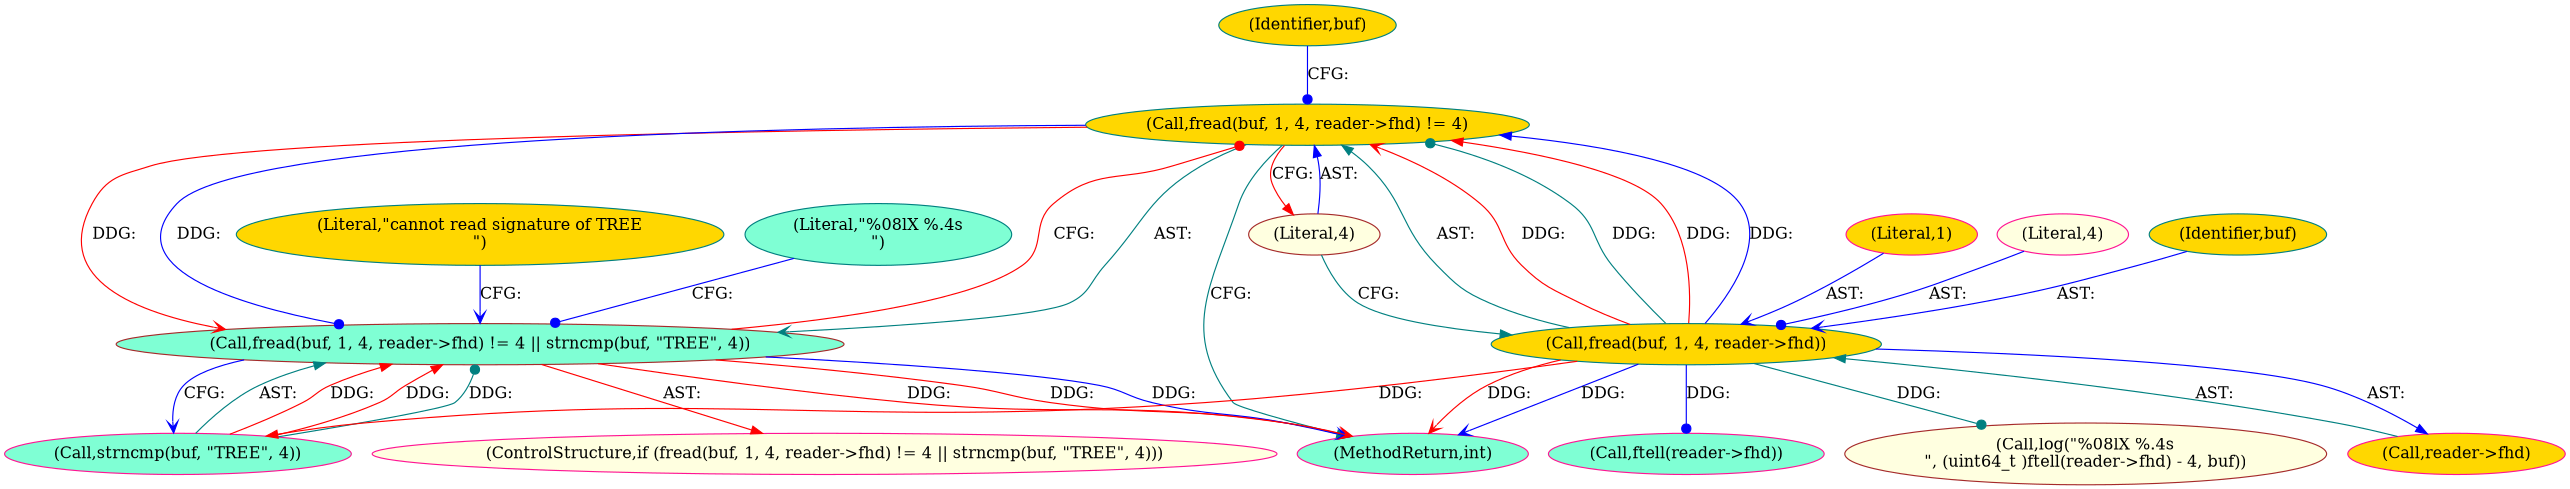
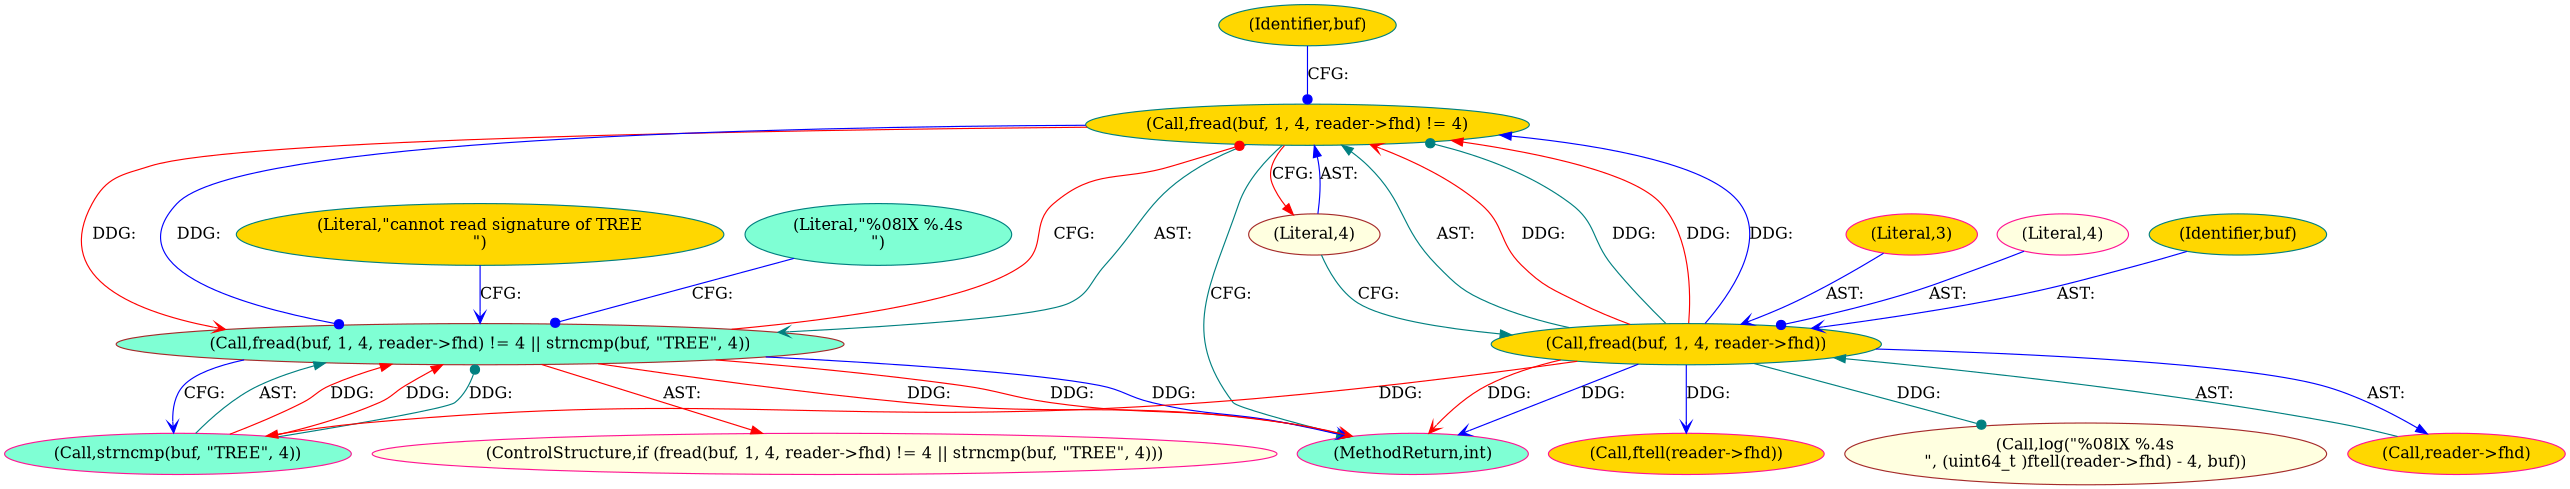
(1912, 234) -> (1912, 234)
(1686, 394) -> (1686, 394)
(1686, 454) -> (1686, 454)
